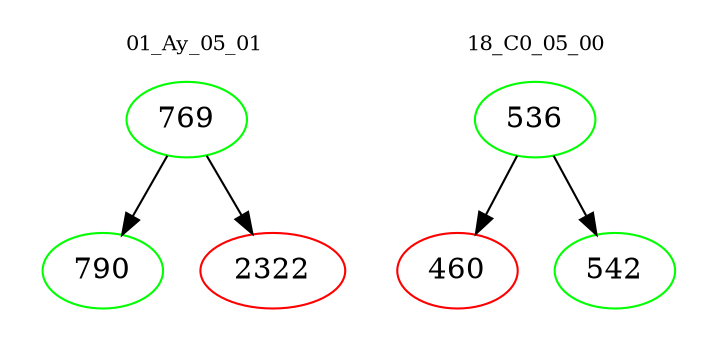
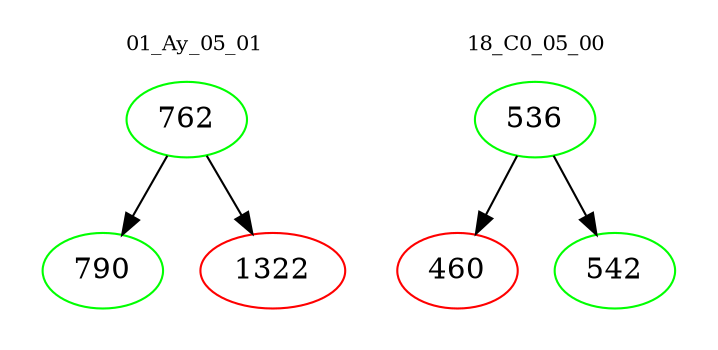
(187, 120) -> (187, 120)
(273, 271) -> (273, 271)
